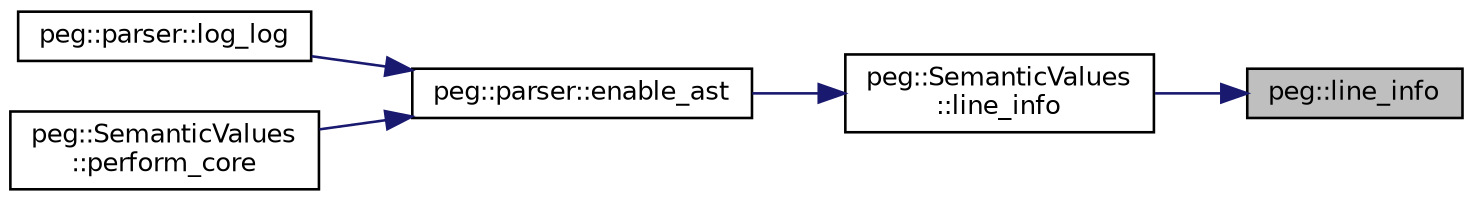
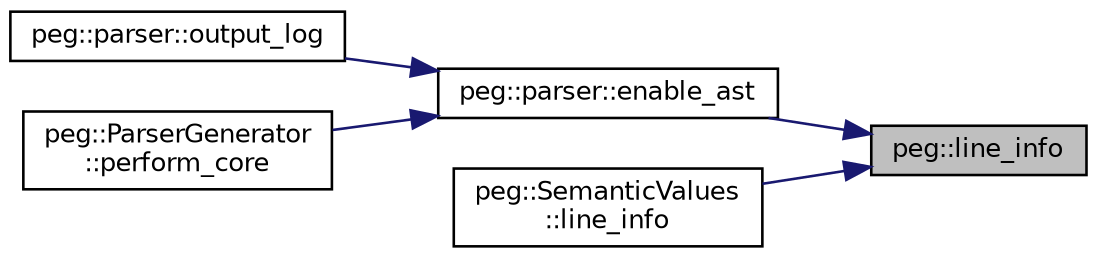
(165, 36) -> (178, 36)
(785, 93) -> (806, 124)
(165, 150) -> (178, 150)
